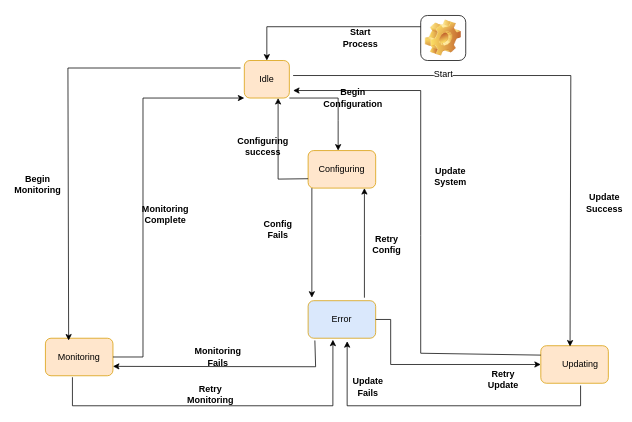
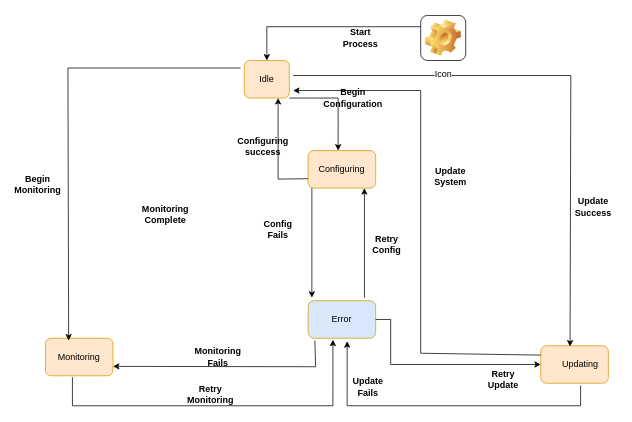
(443, 74) -> (443, 74)
(604, 203) -> (593, 207)
(143, 357) -> none
